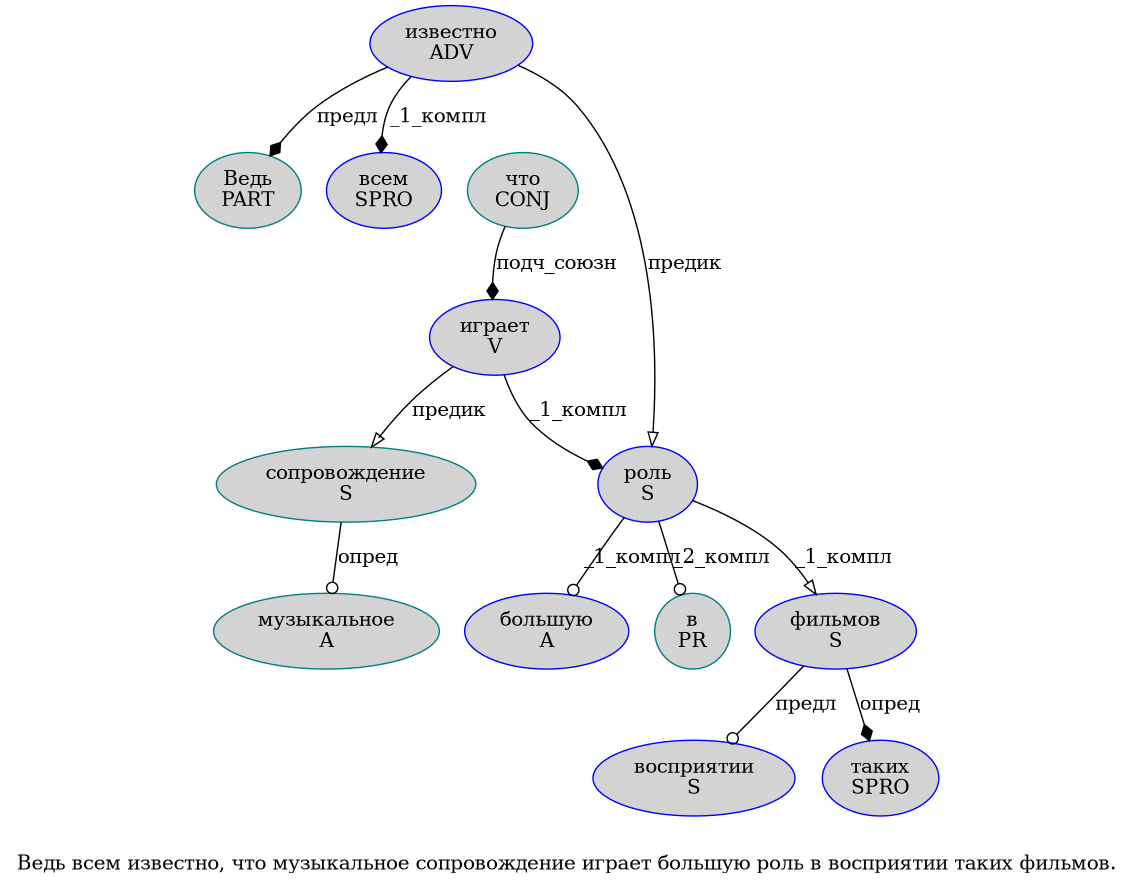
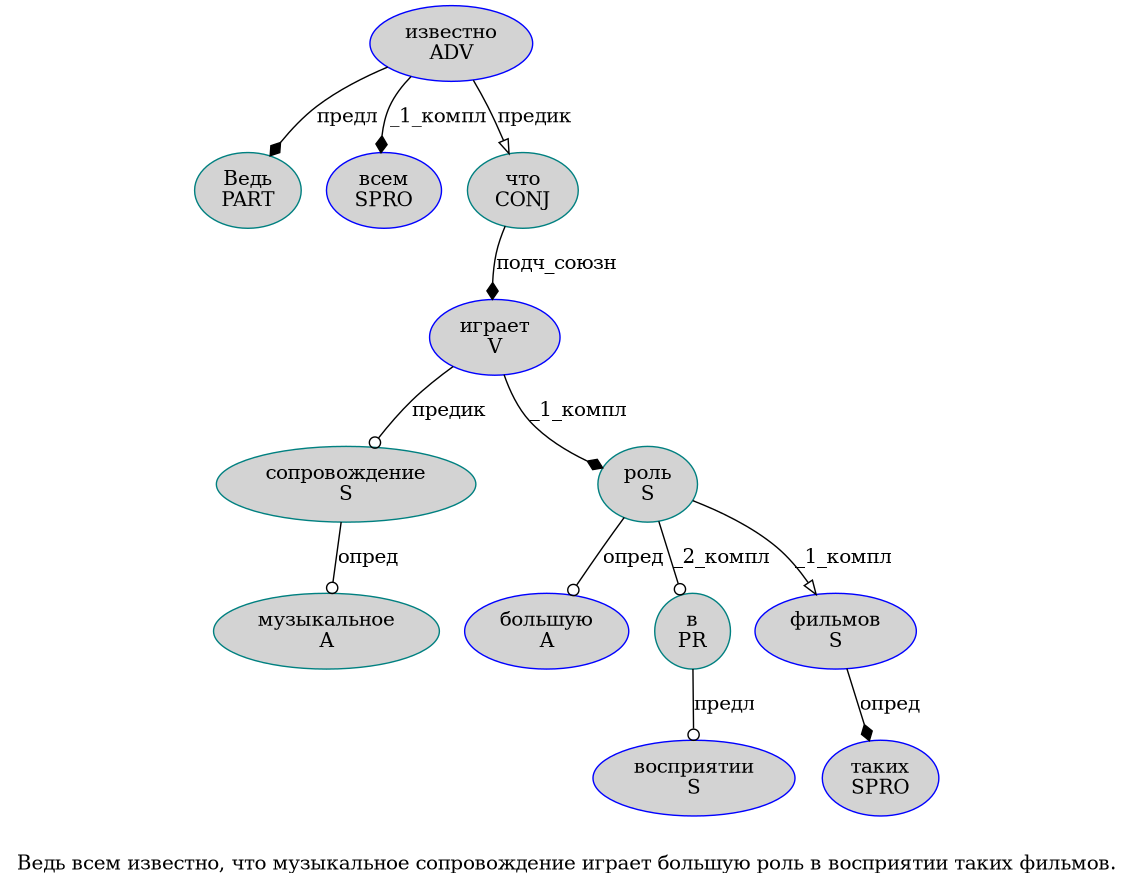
(637, 226) -> (490, 110)
(413, 399) -> (413, 399)
(648, 484) -> (648, 484)
(633, 558) -> (633, 558)
(770, 700) -> (693, 699)
